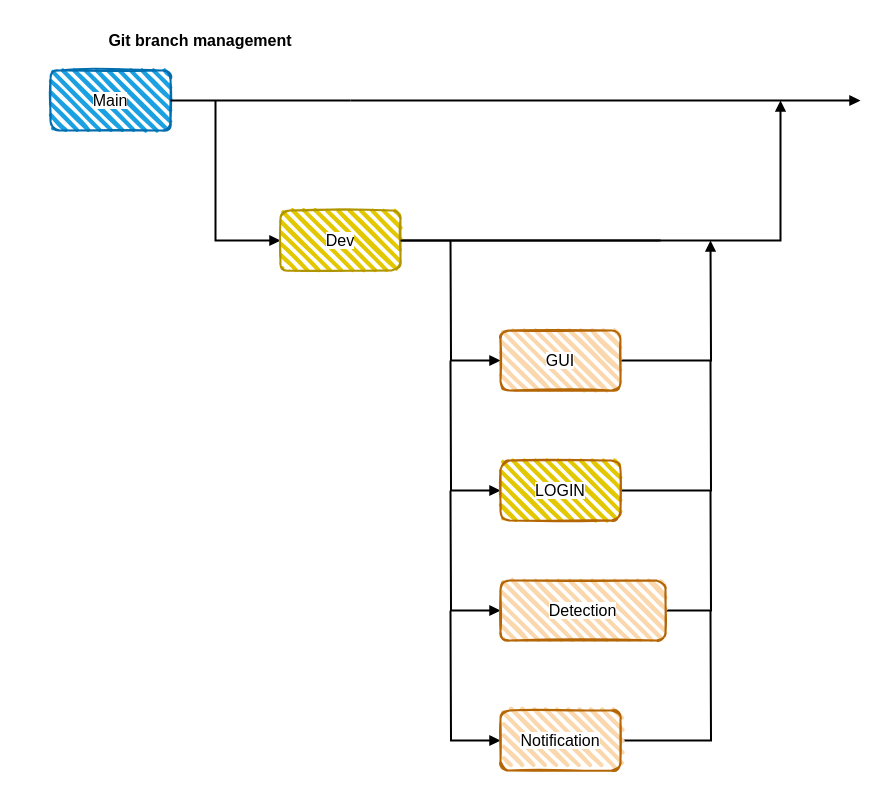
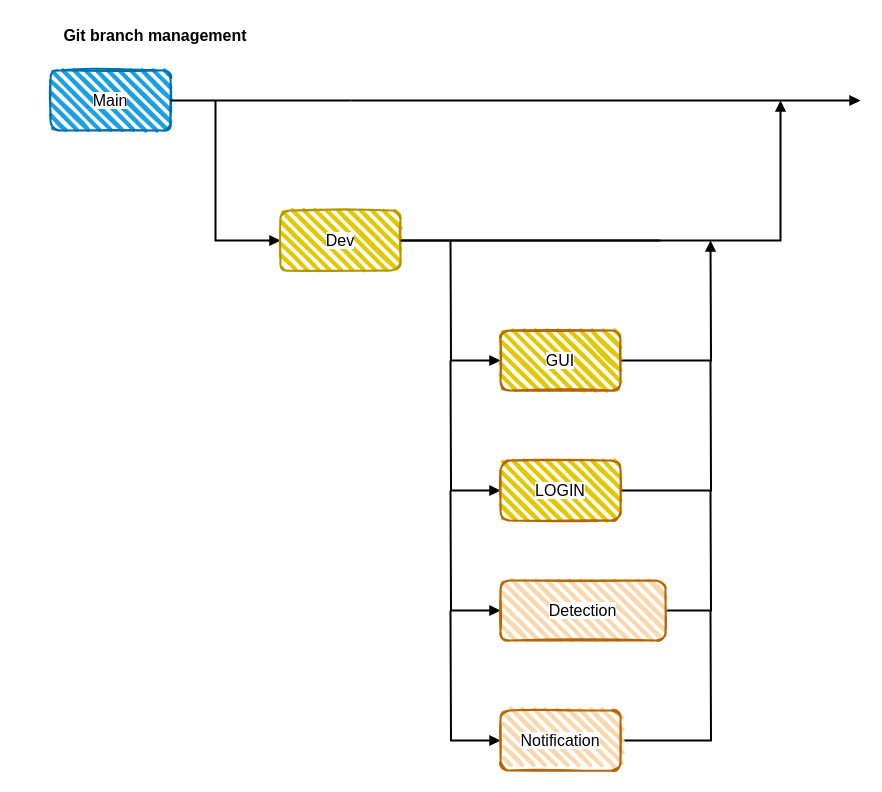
(201, 41) -> (156, 36)
(561, 361) -> (561, 361)
